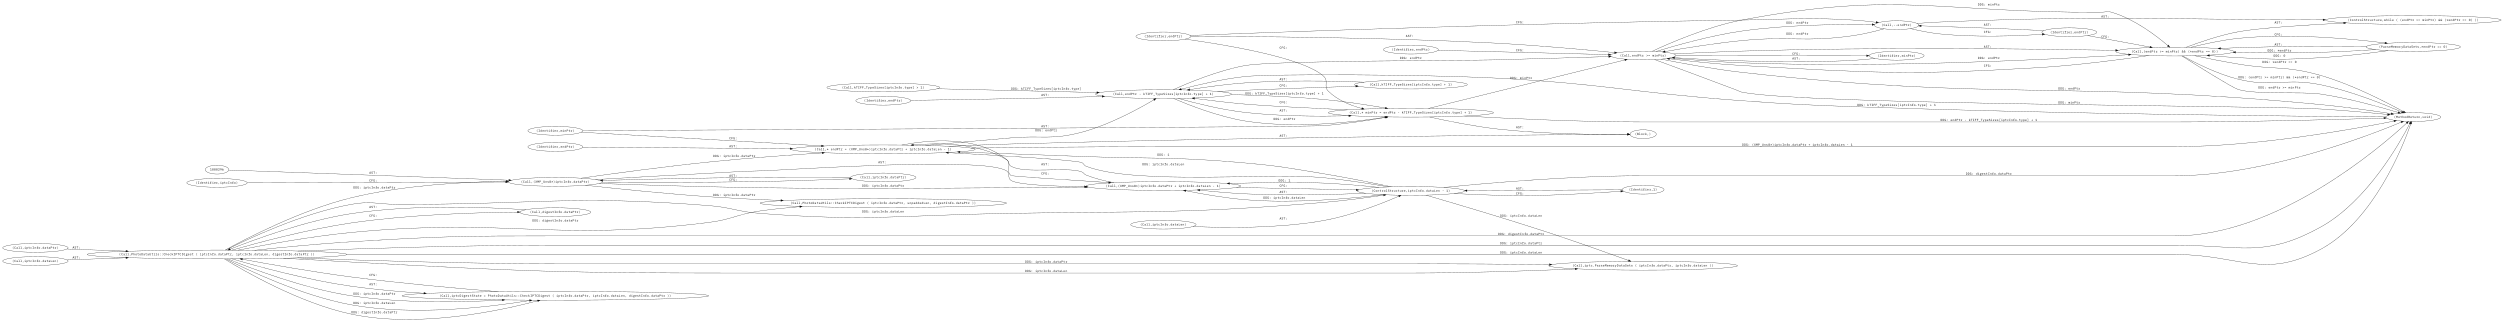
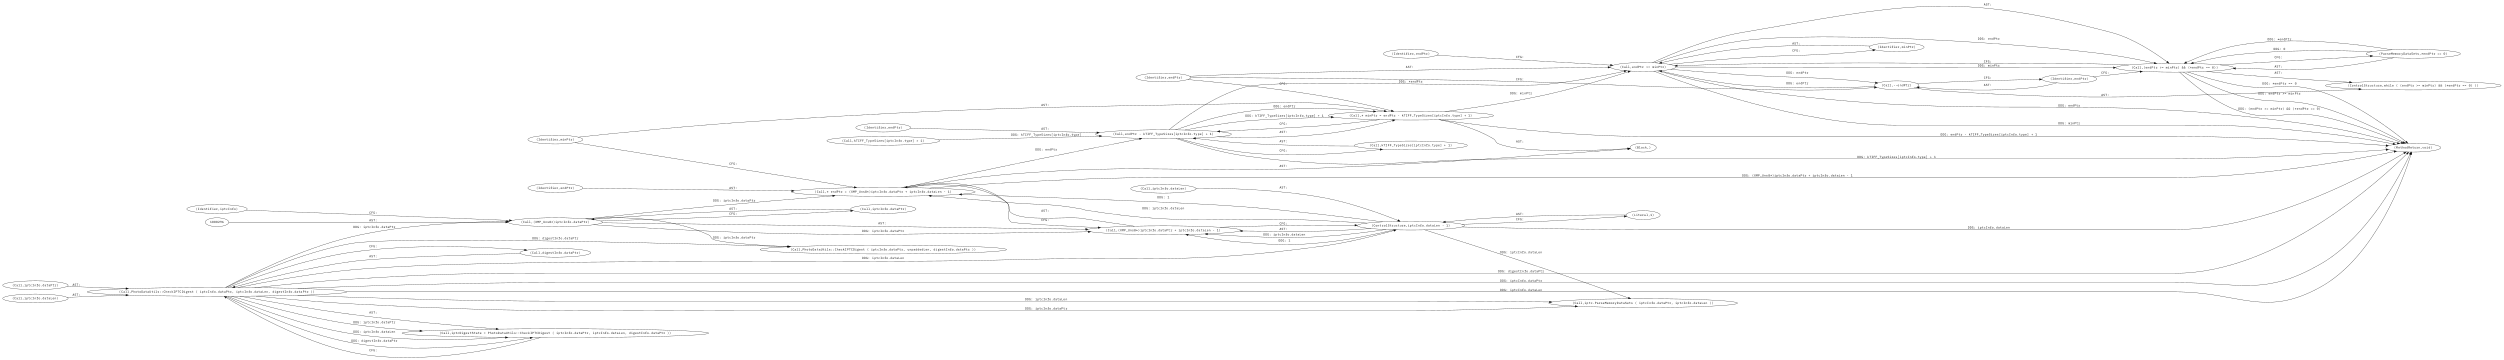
(1411, 58) -> (1411, 82)
(1782, 103) -> (1780, 159)
(1989, 174) -> (1989, 228)
(1643, 190) -> (1643, 215)
